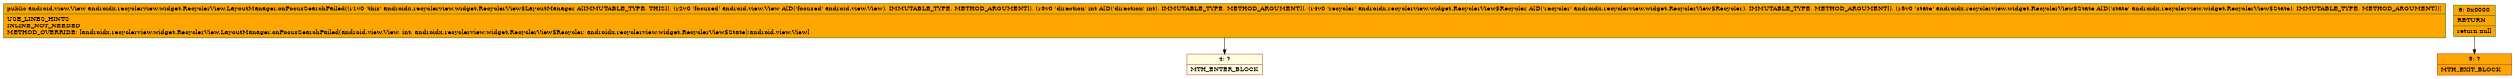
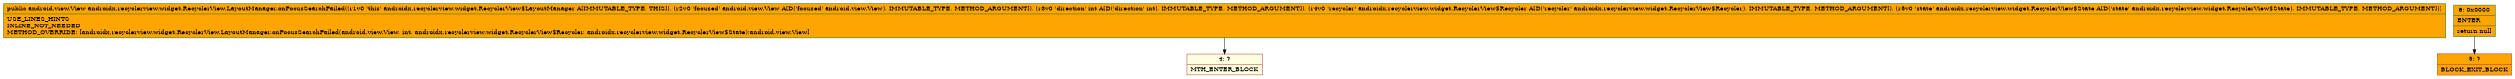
(2472, 20) -> (2469, 20)
(2471, 70) -> (2474, 70)
